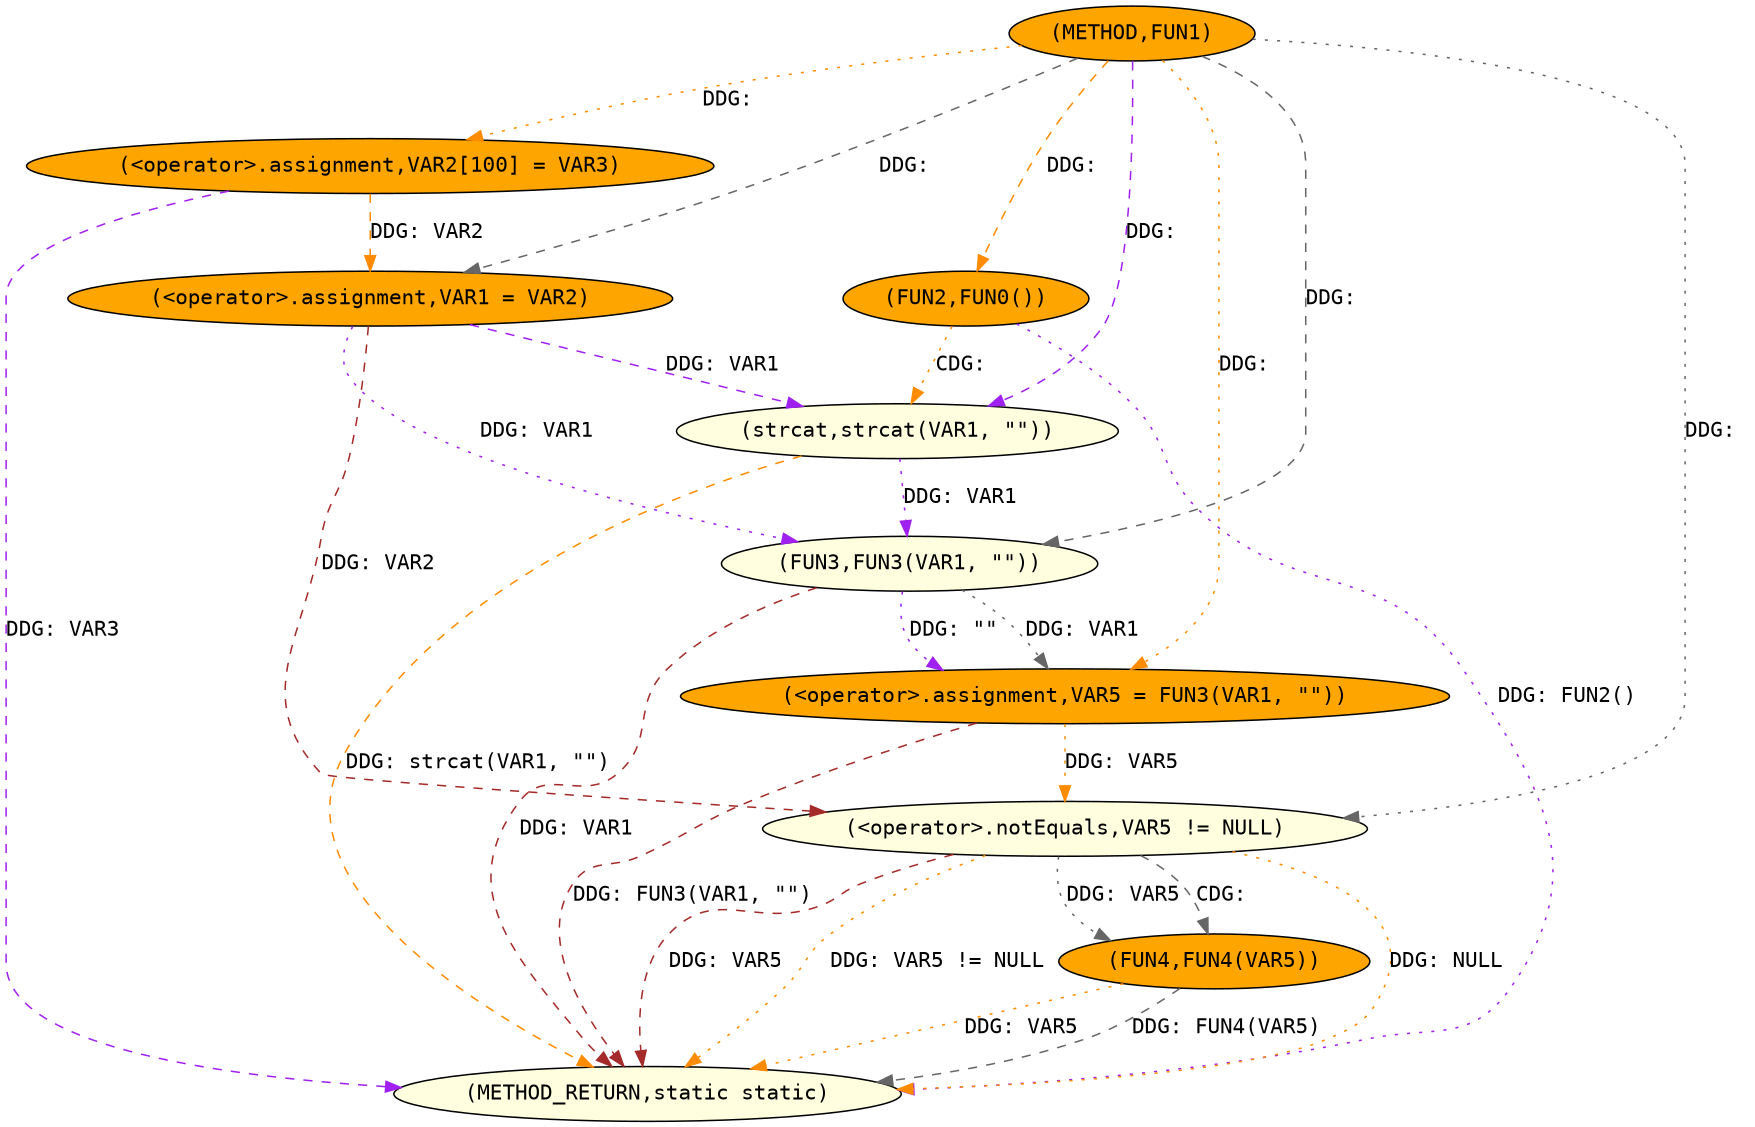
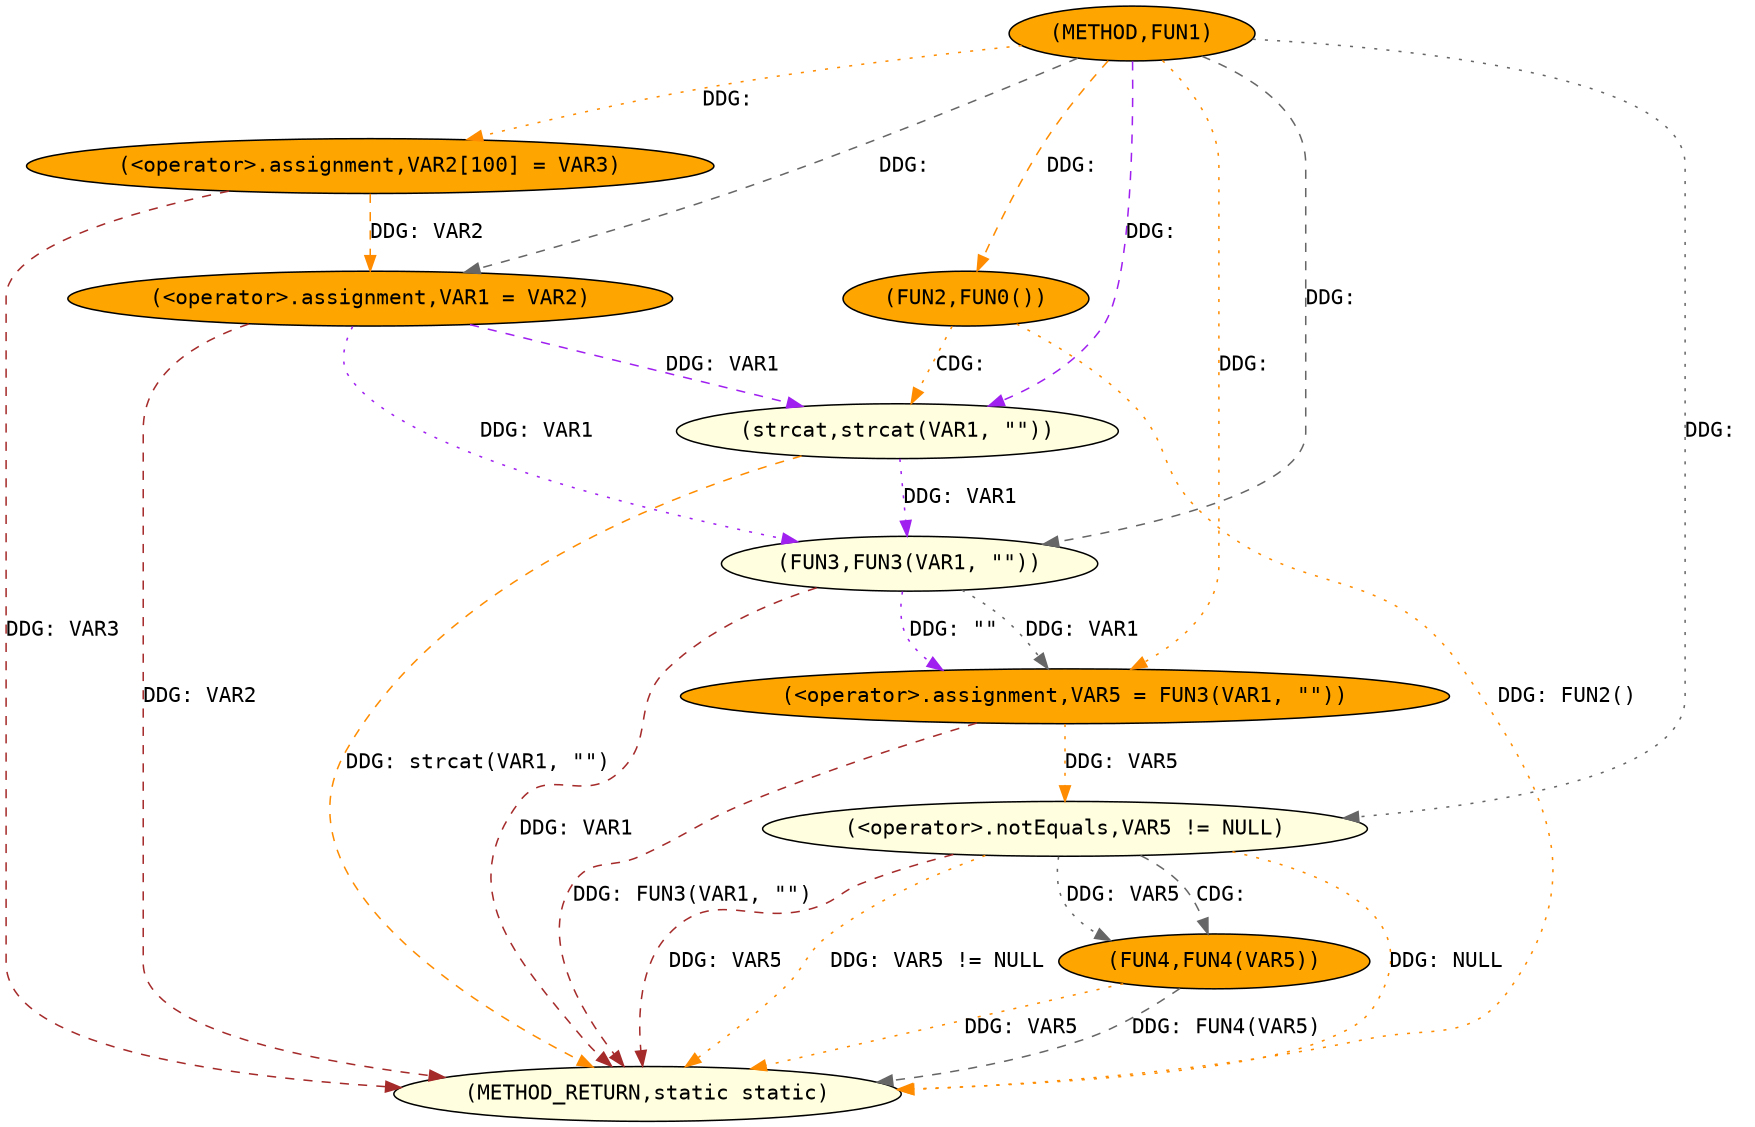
(6, 711) -> (6, 711)
(314, 764) -> (143, 778)
(1549, 839) -> (1549, 839)
